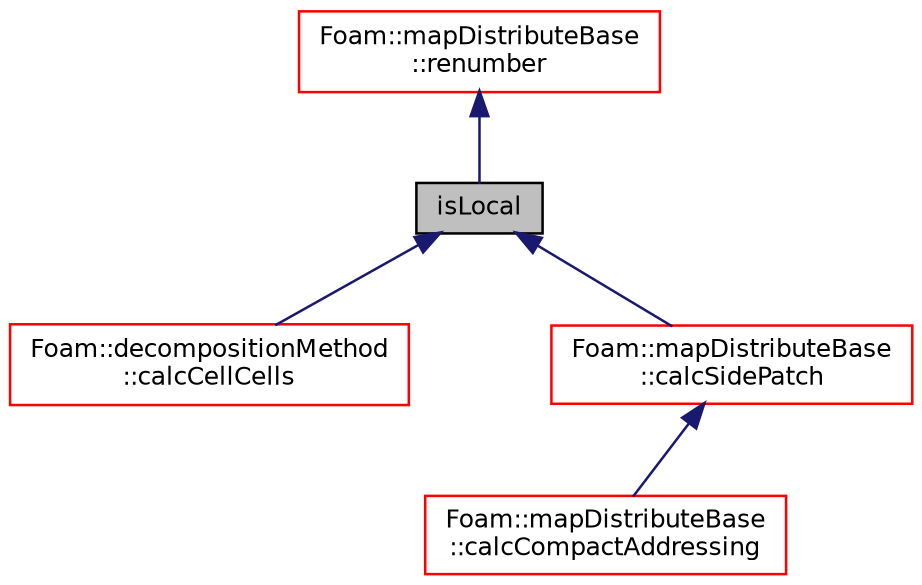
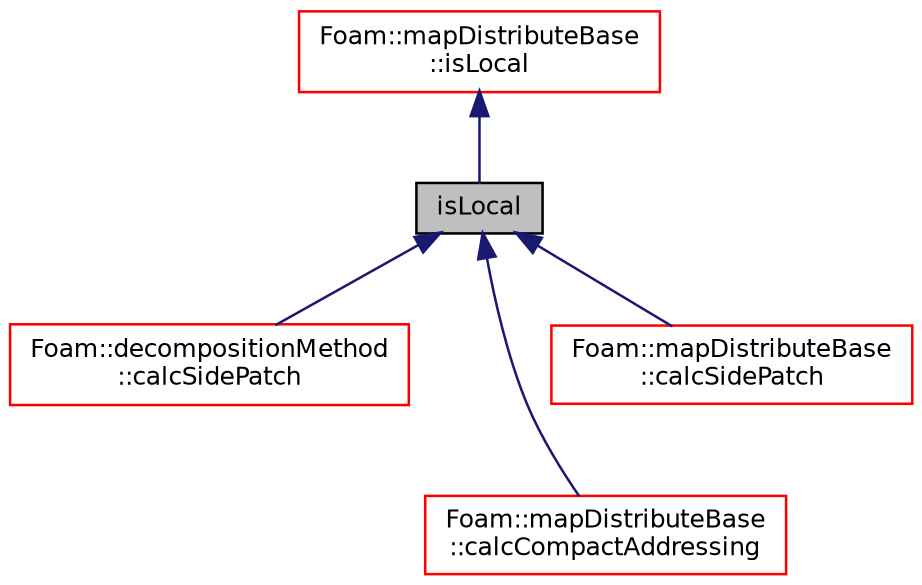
(479, 52) -> (479, 52)
(209, 365) -> (209, 365)
(661, 460) -> (519, 383)
